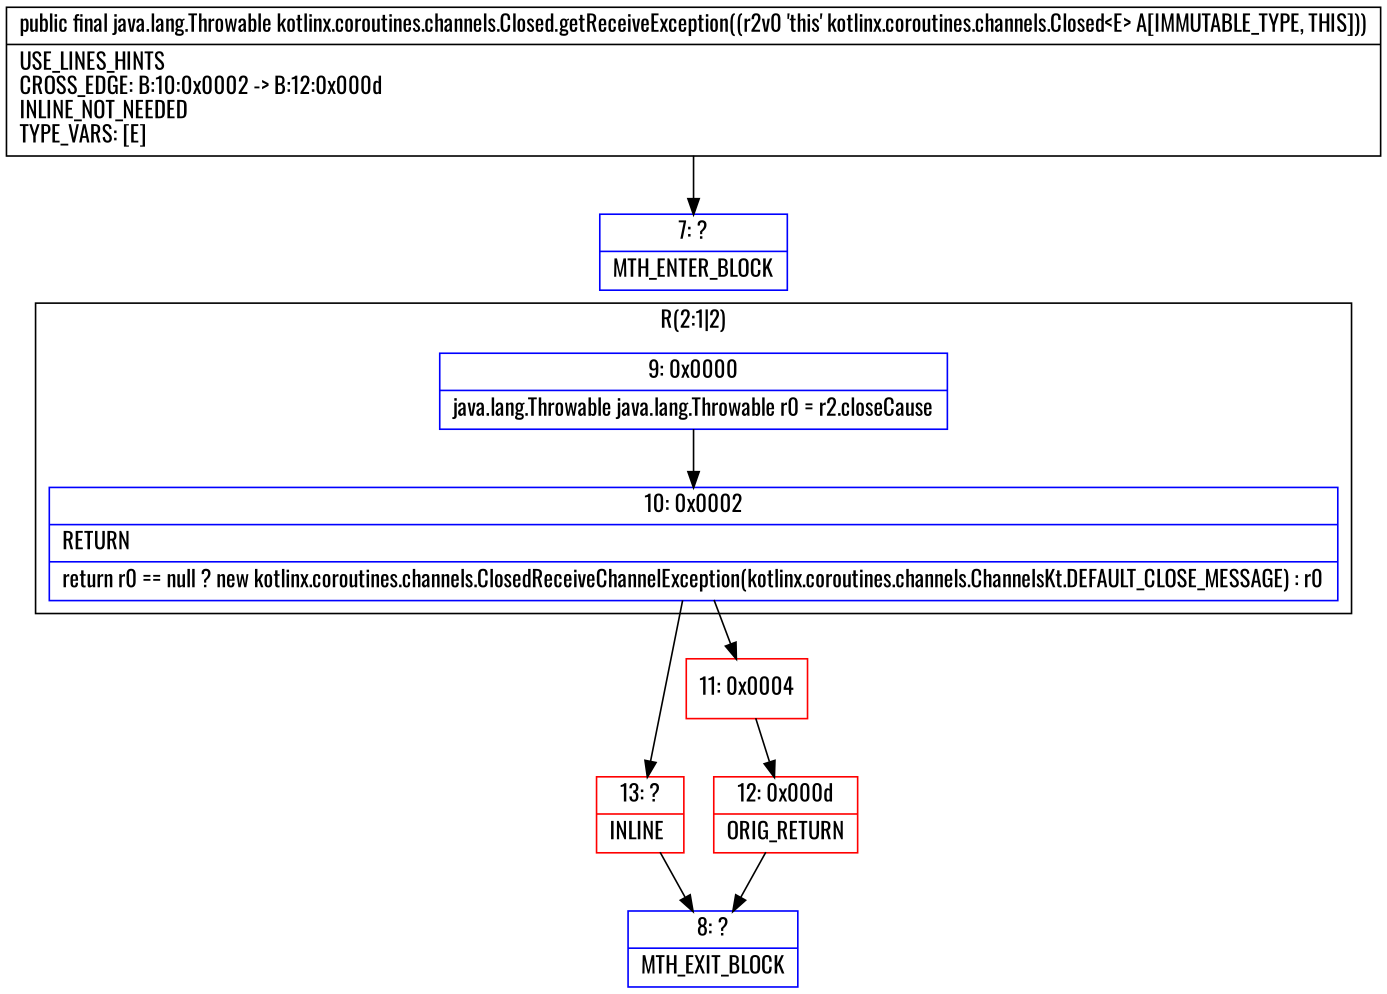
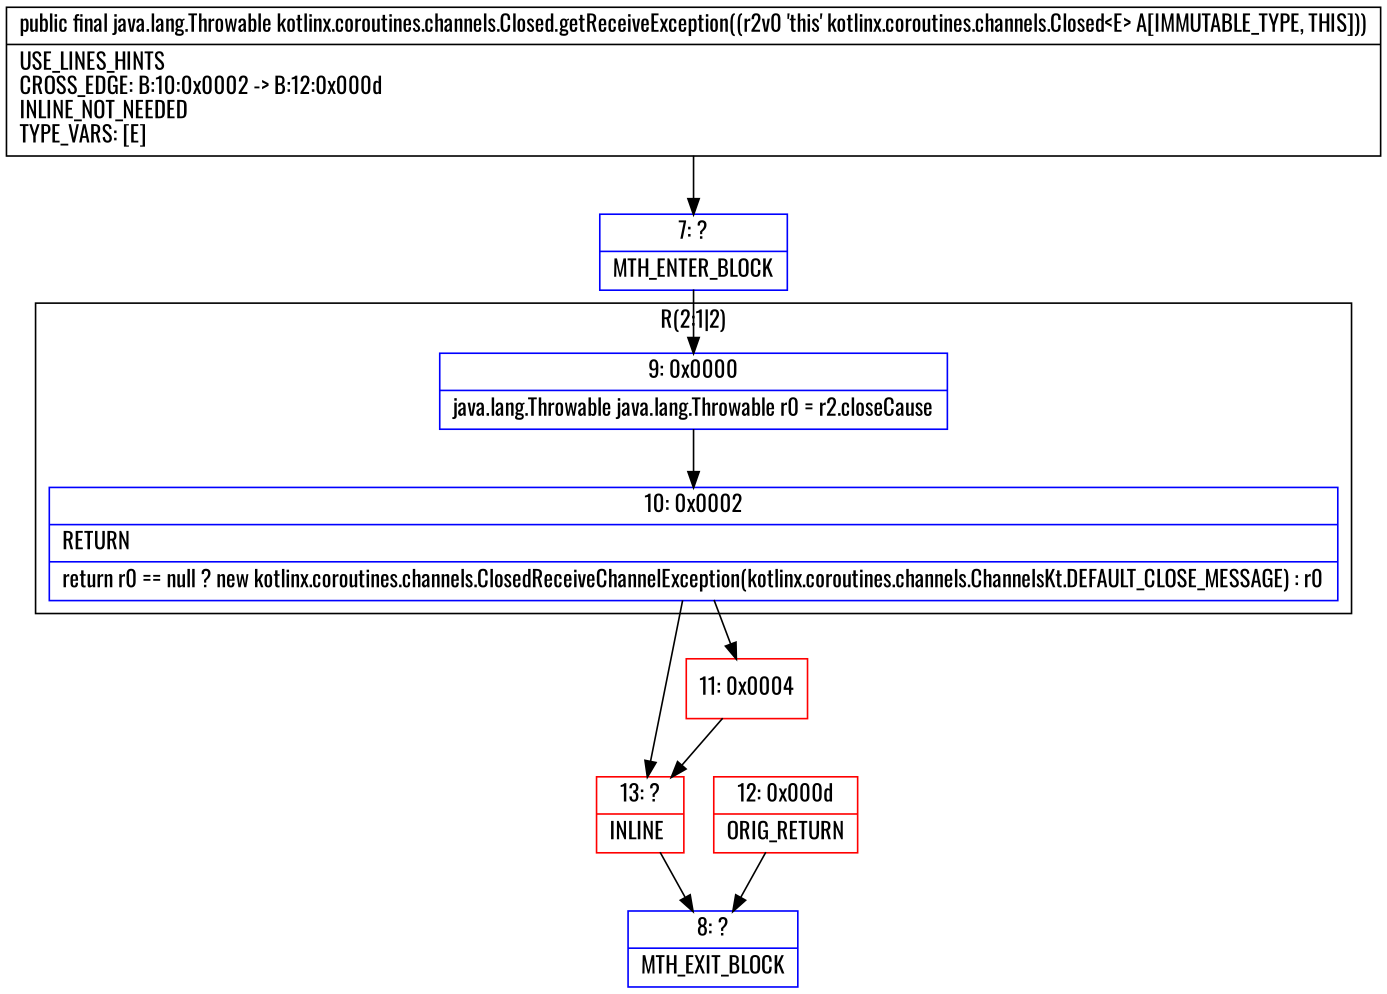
none -> (694, 313)
(763, 740) -> (702, 742)
